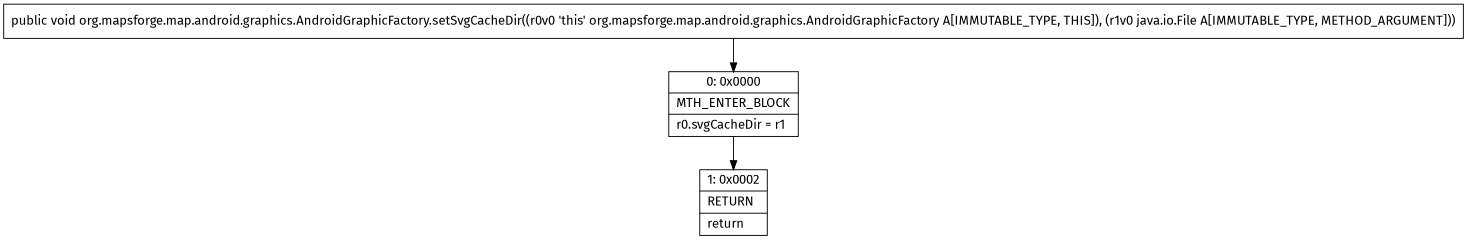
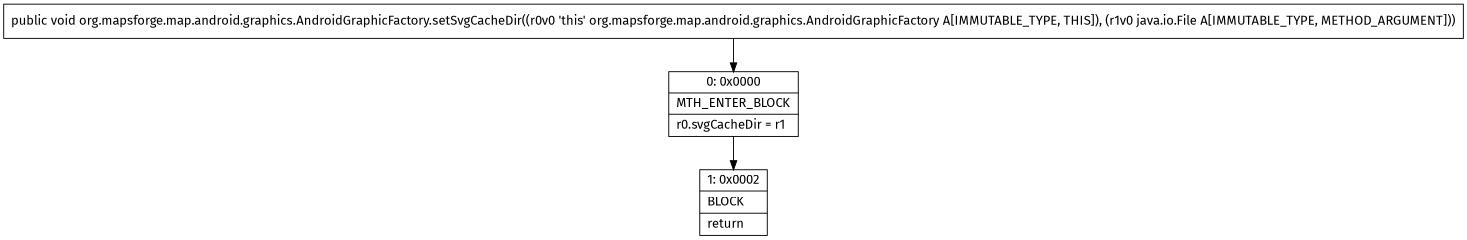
(731, 202) -> (726, 202)
